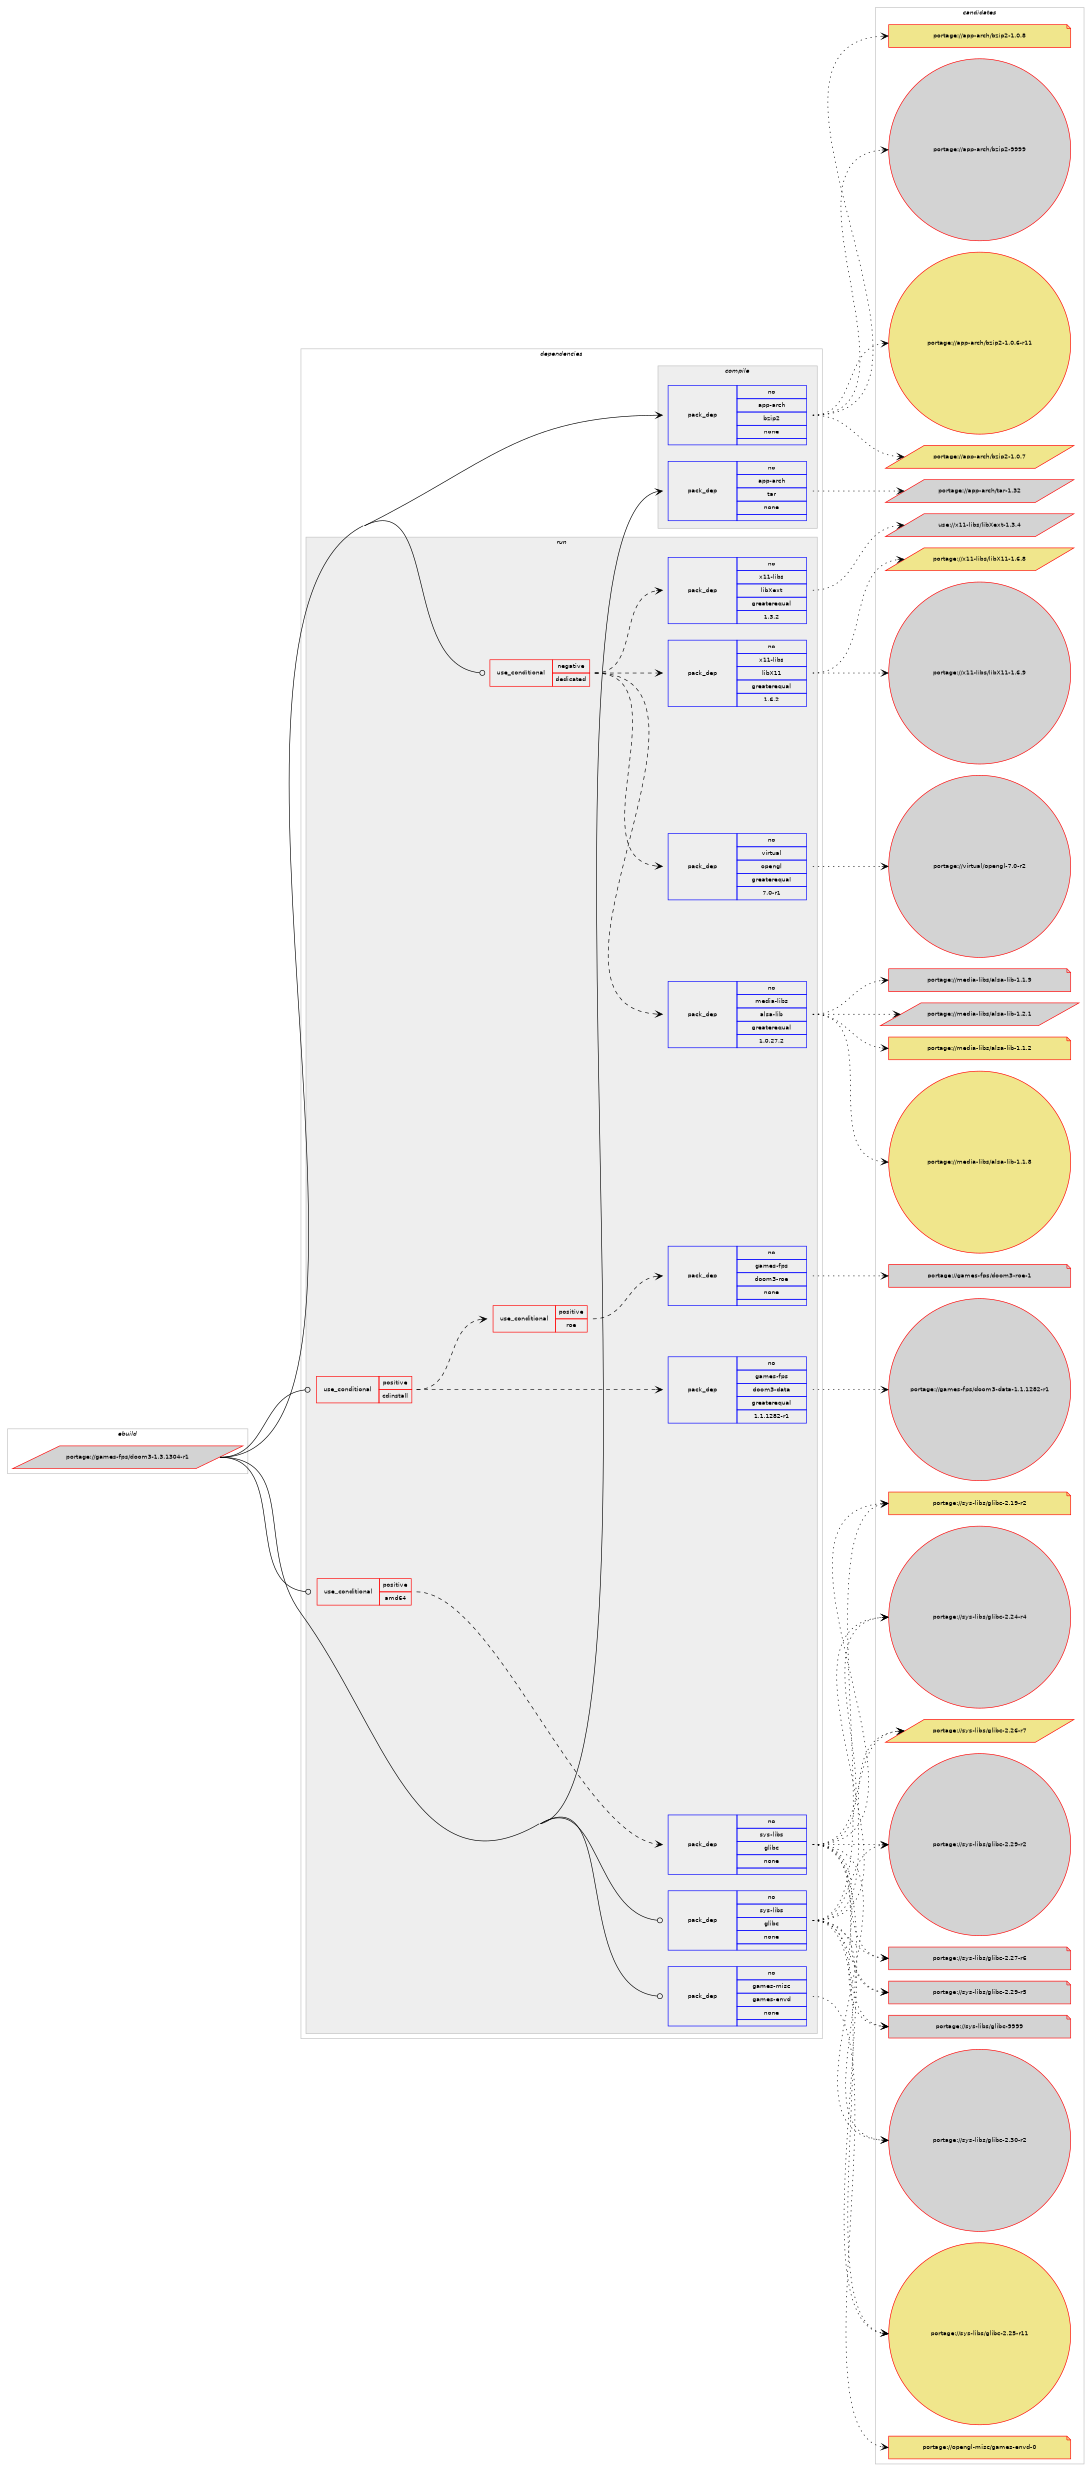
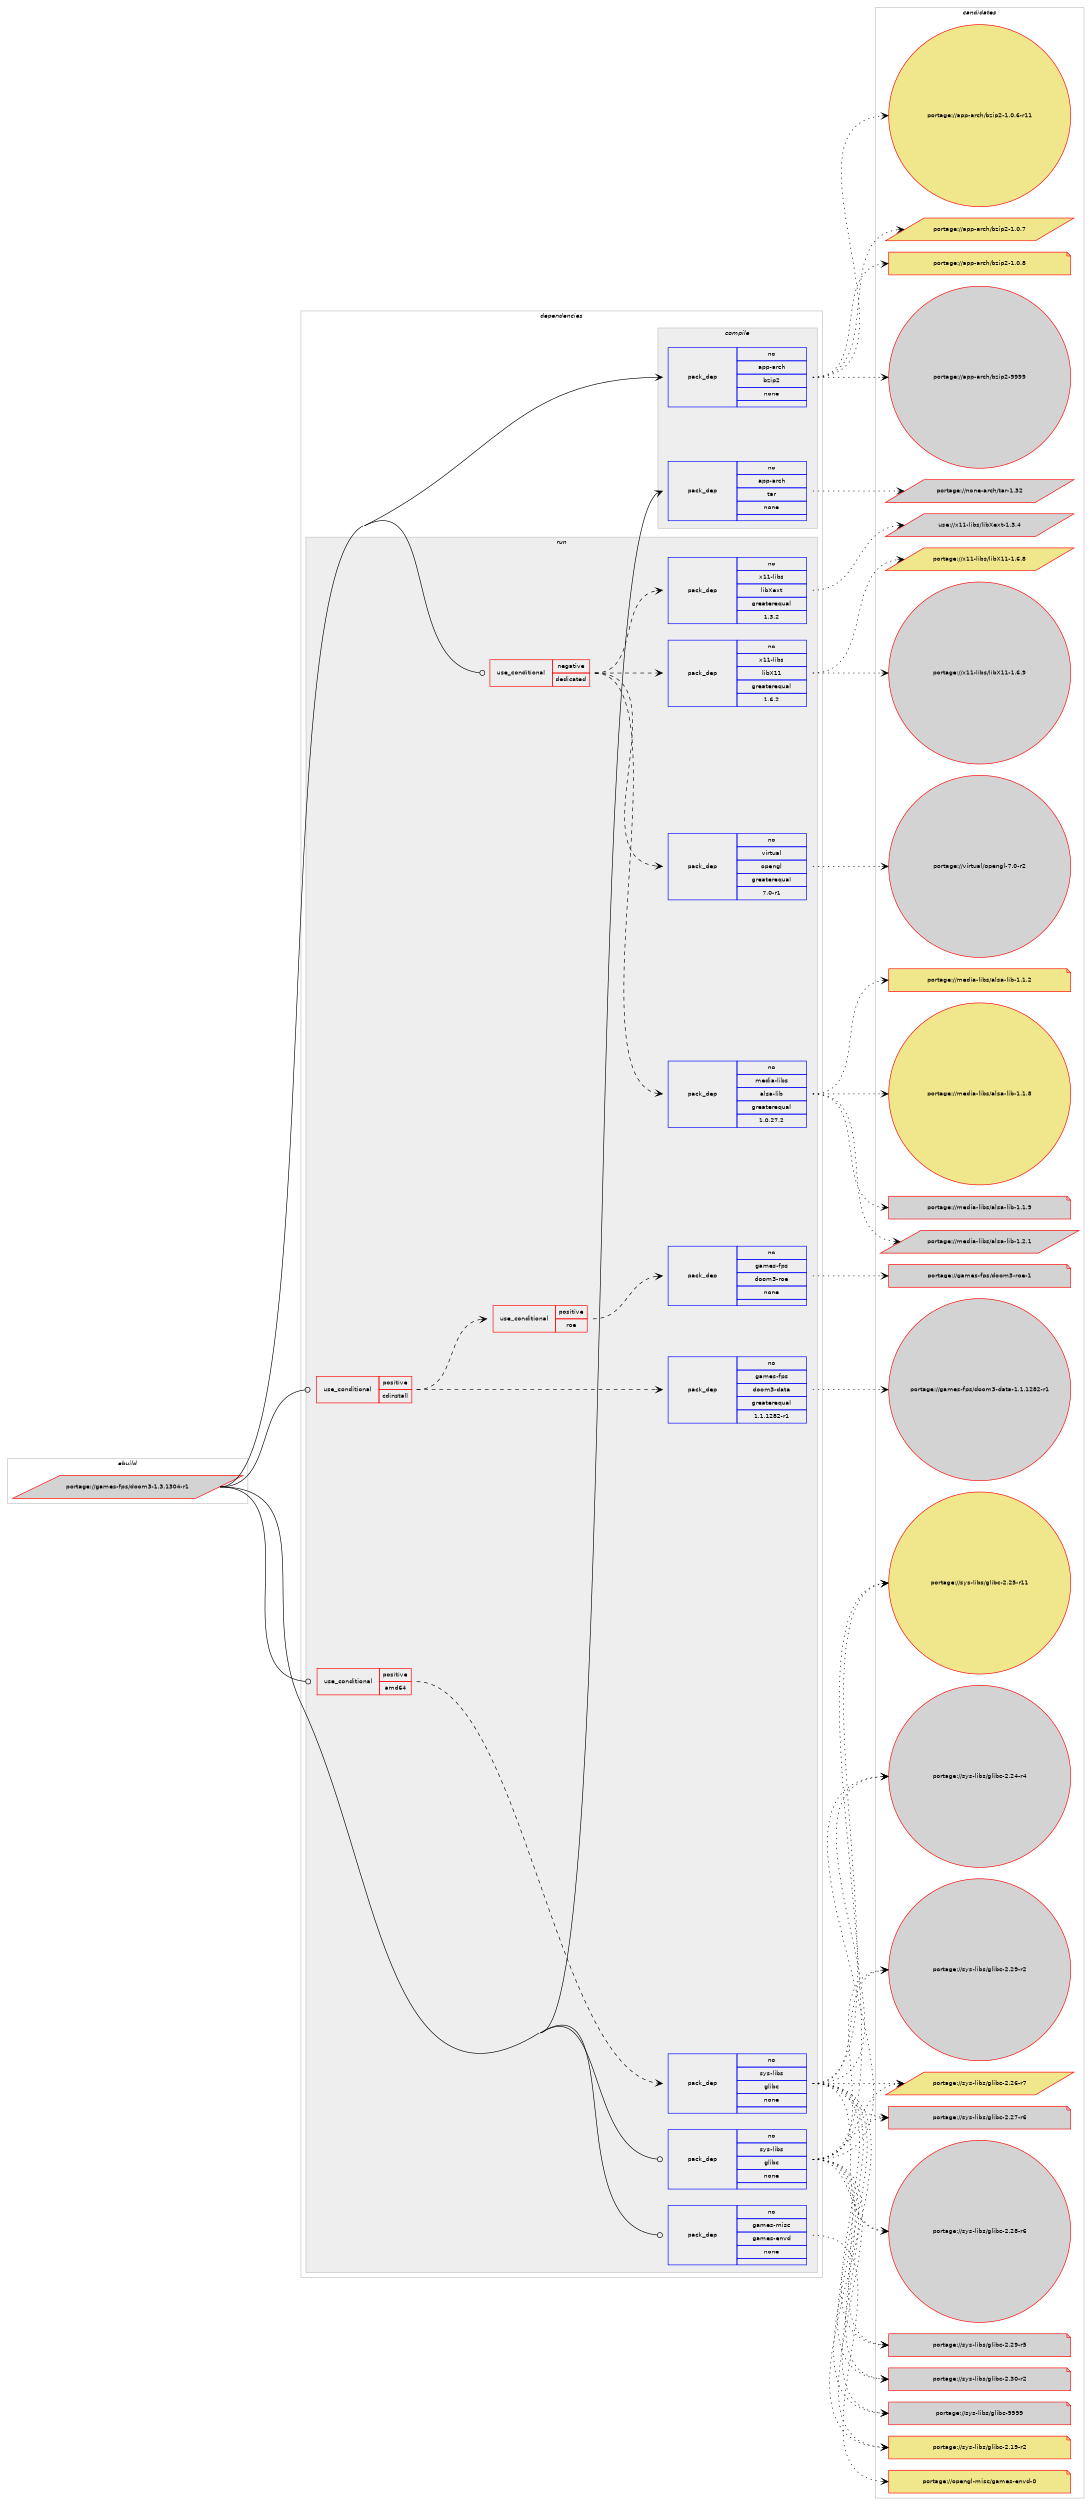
(980, 491) -> (980, 491)
(980, 2140) -> (980, 2379)
none -> (980, 2231)
